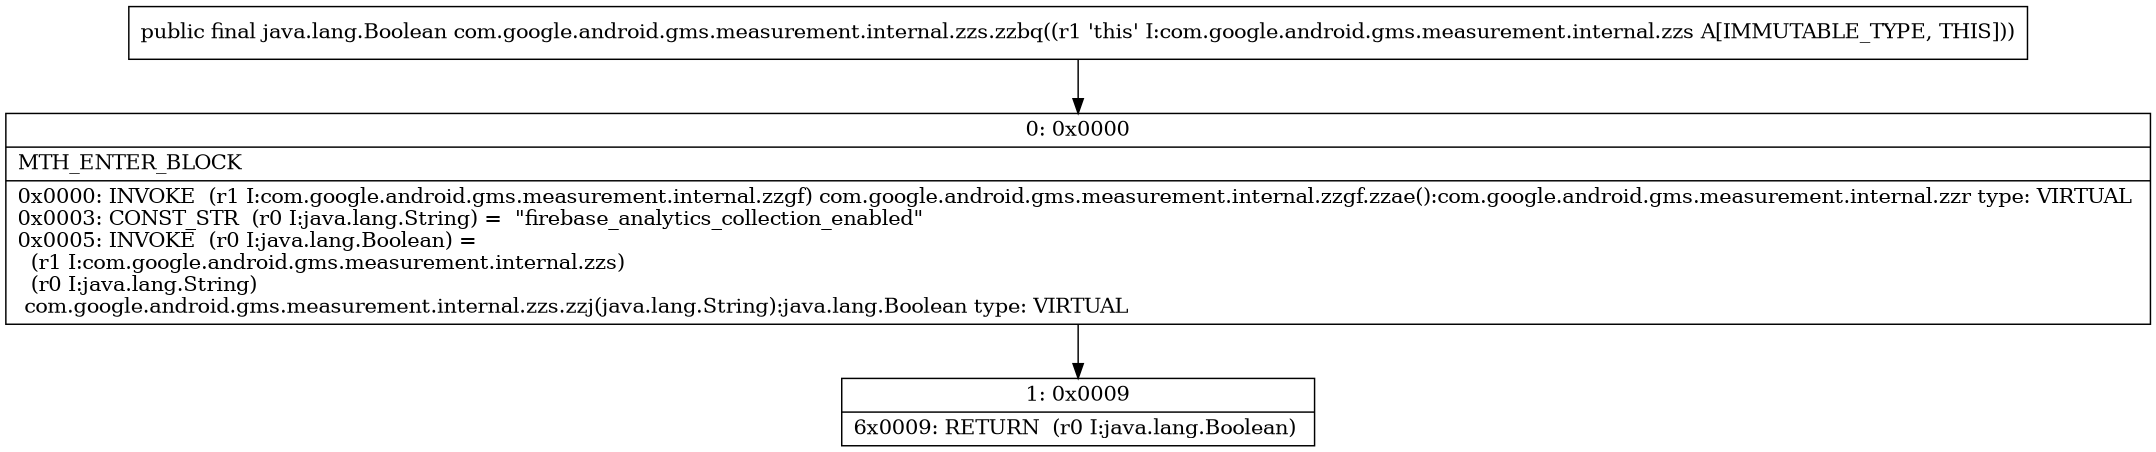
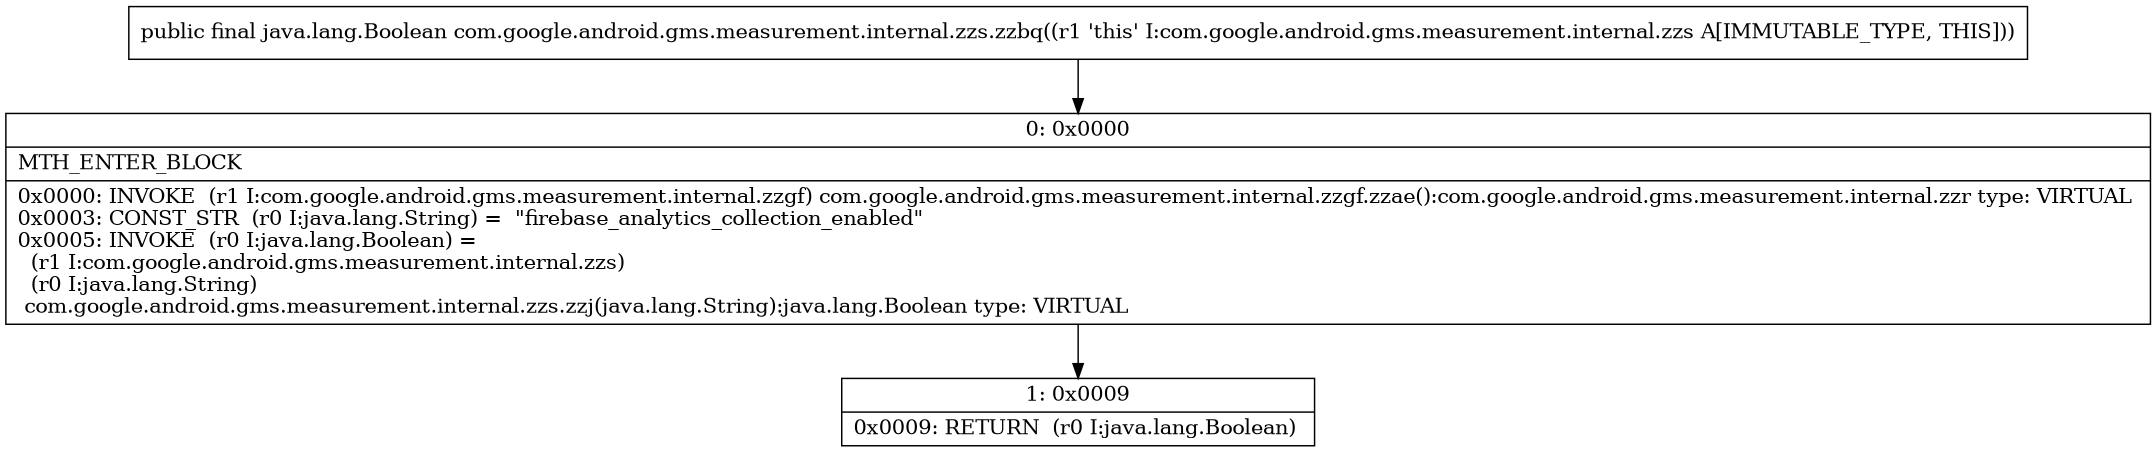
(1078, 428) -> (1078, 428)
